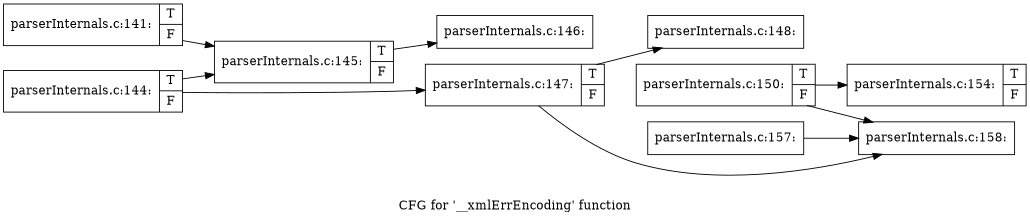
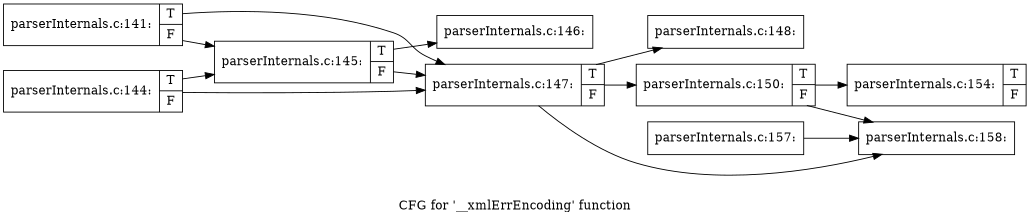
none -> (315, 16)
none -> (405, 73)
none -> (616, 85)
